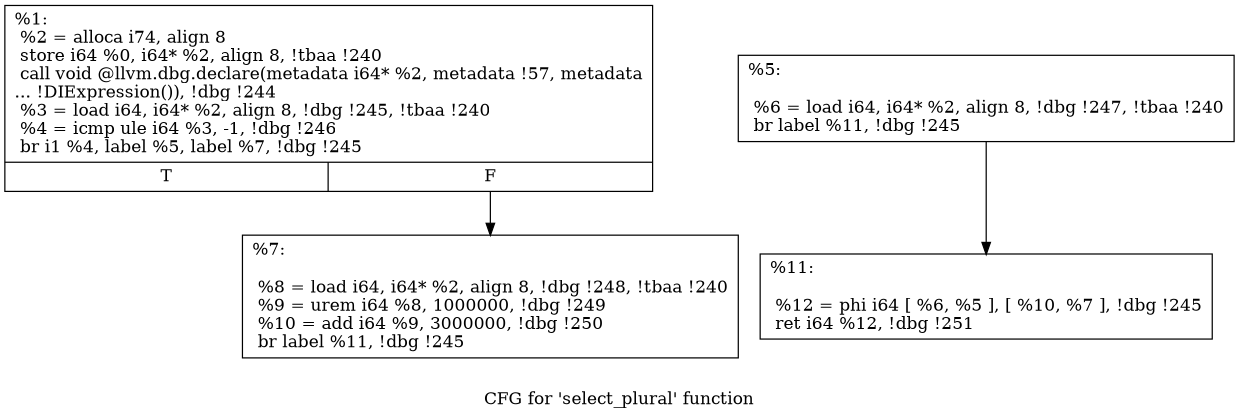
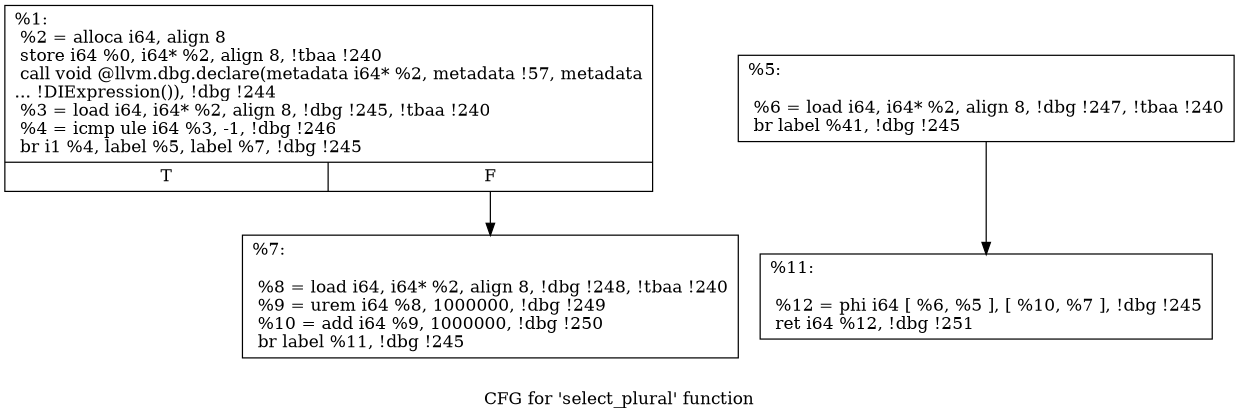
(121, 38) -> (121, 38)
(854, 126) -> (854, 126)
(428, 324) -> (428, 324)
